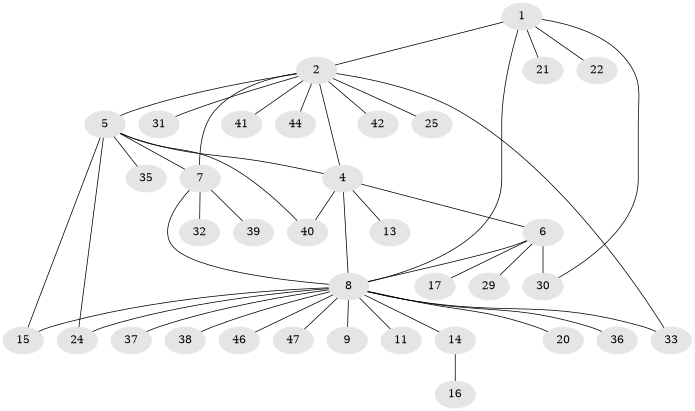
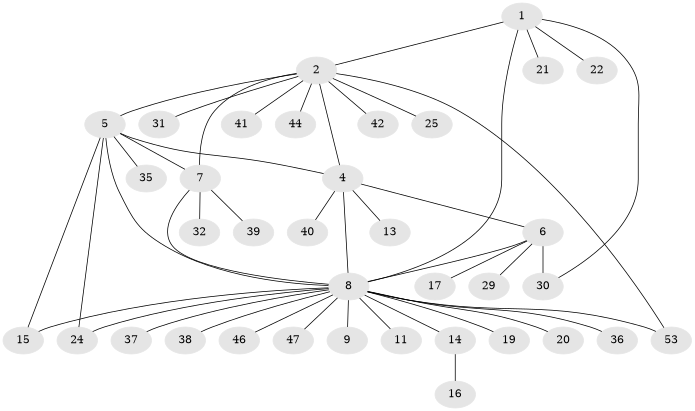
(217, 160) -> (164, 245)
none -> (509, 340)
(671, 340) -> (671, 340)
